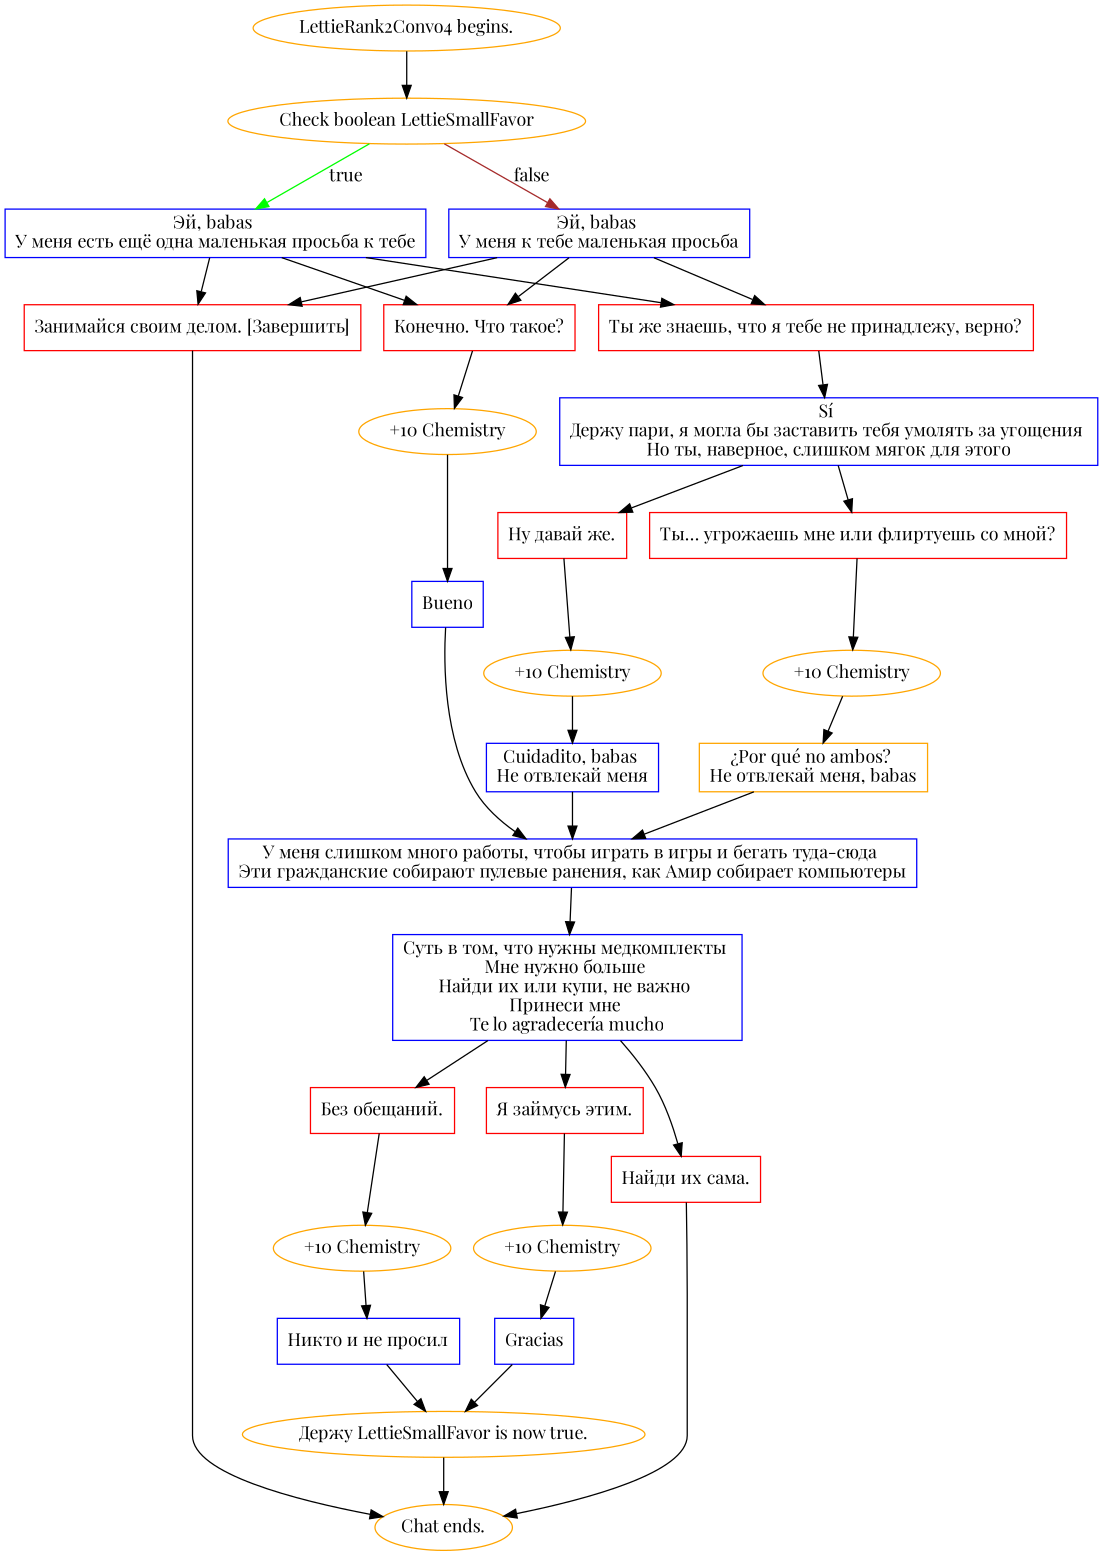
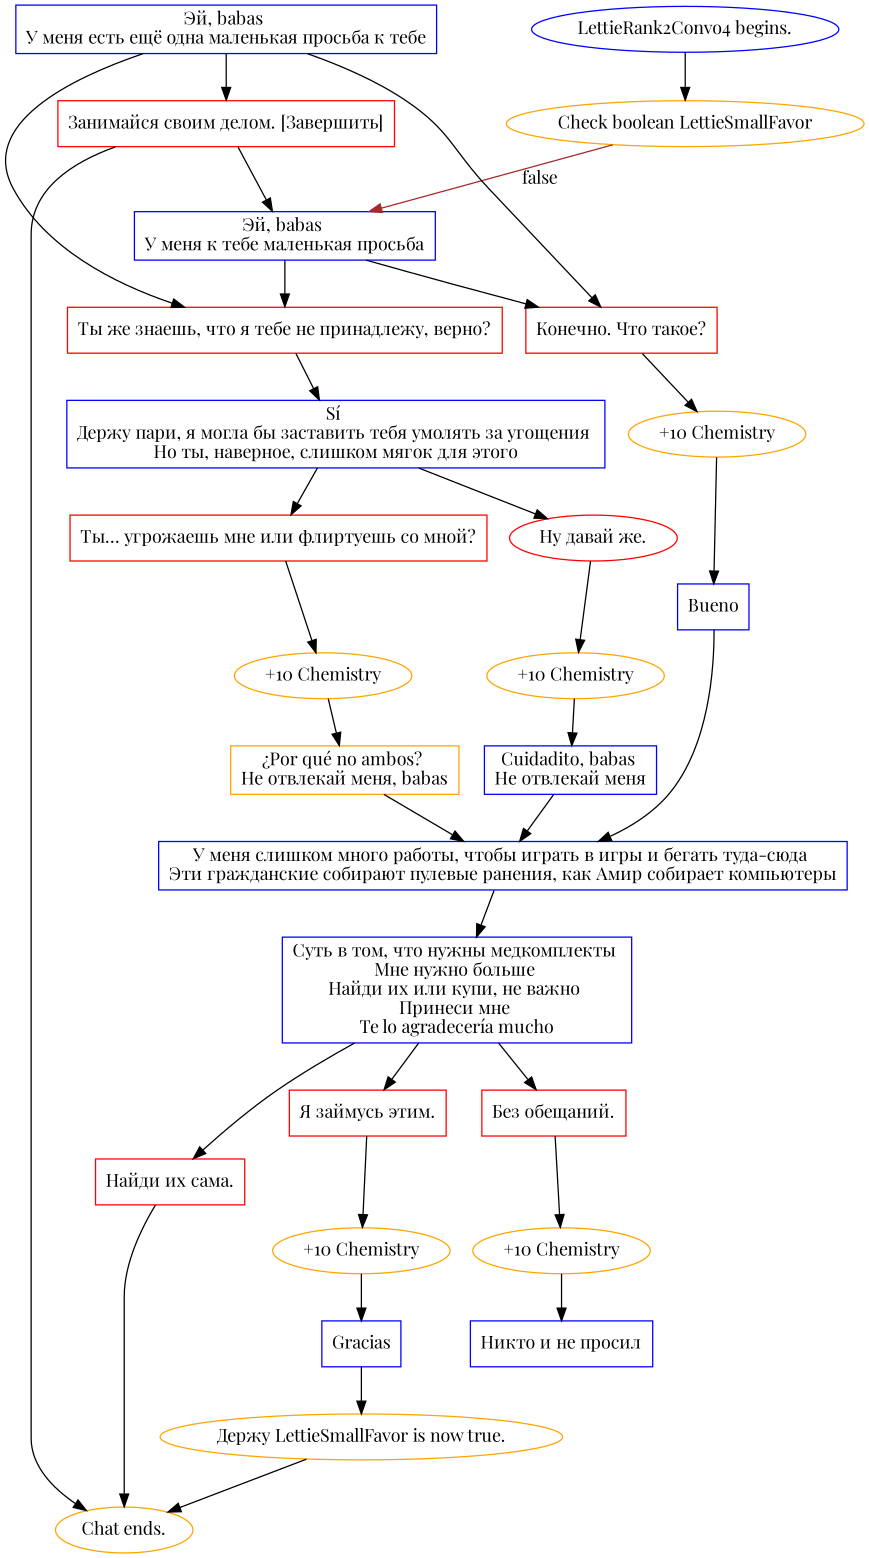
(407, 28) -> (685, 29)
(318, 173) -> none
(399, 280) -> (252, 174)
(562, 536) -> (593, 538)
(402, 1383) -> none
